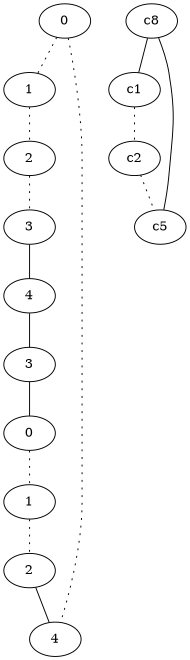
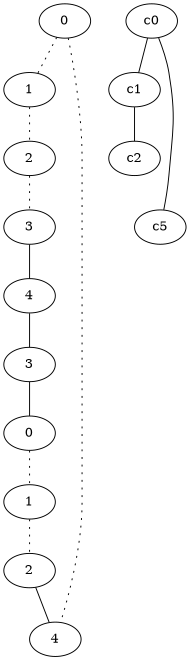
(152, 21) -> (152, 21)
(135, 124) -> (135, 124)
(147, 193) -> none
